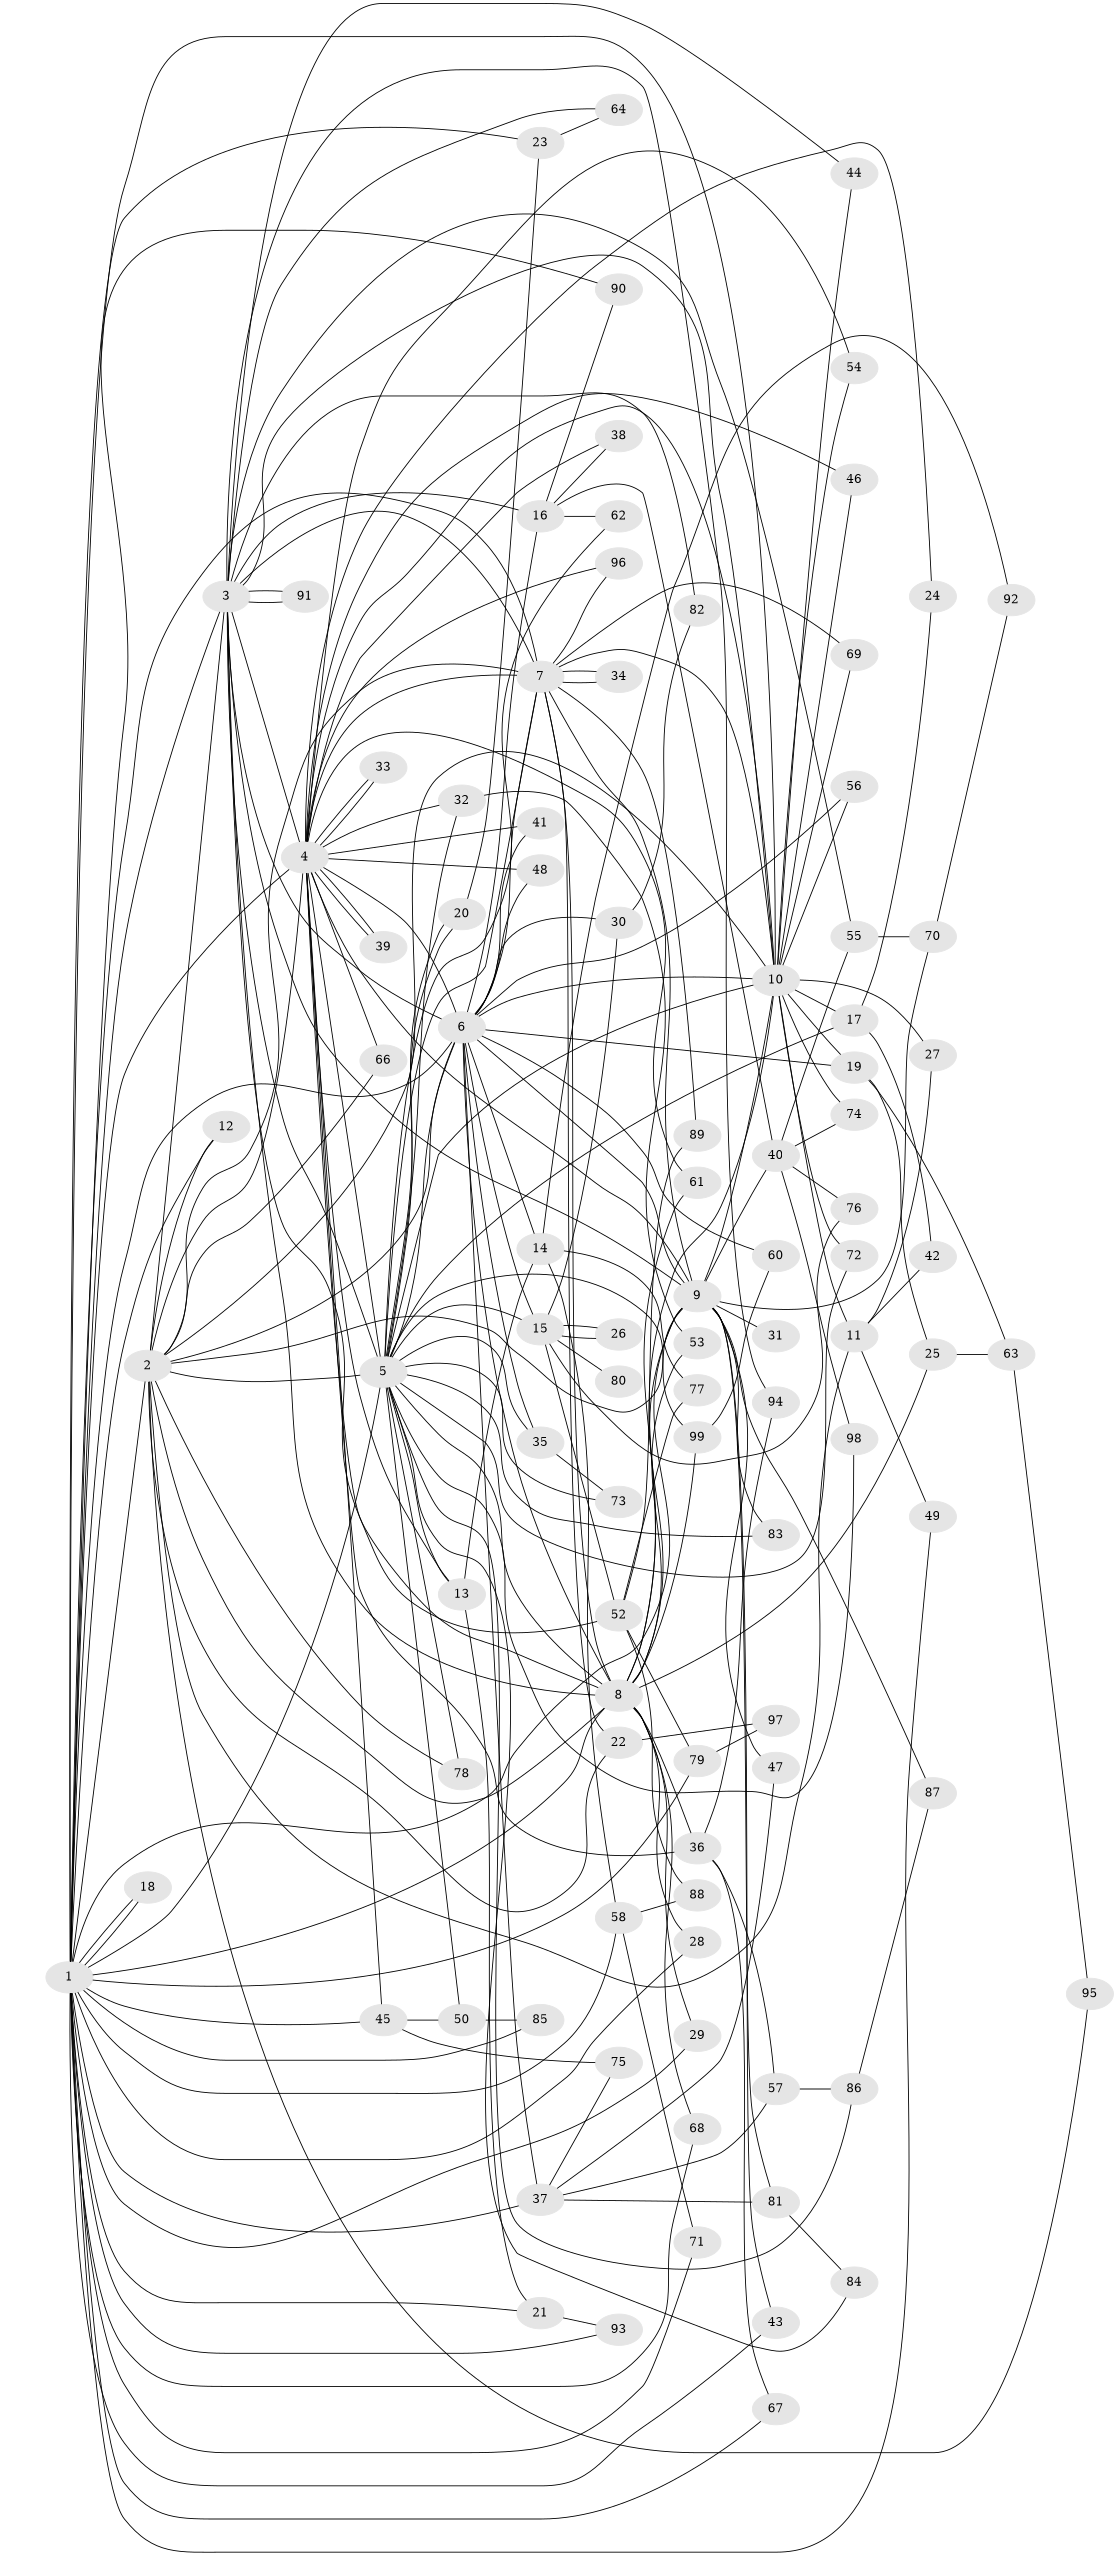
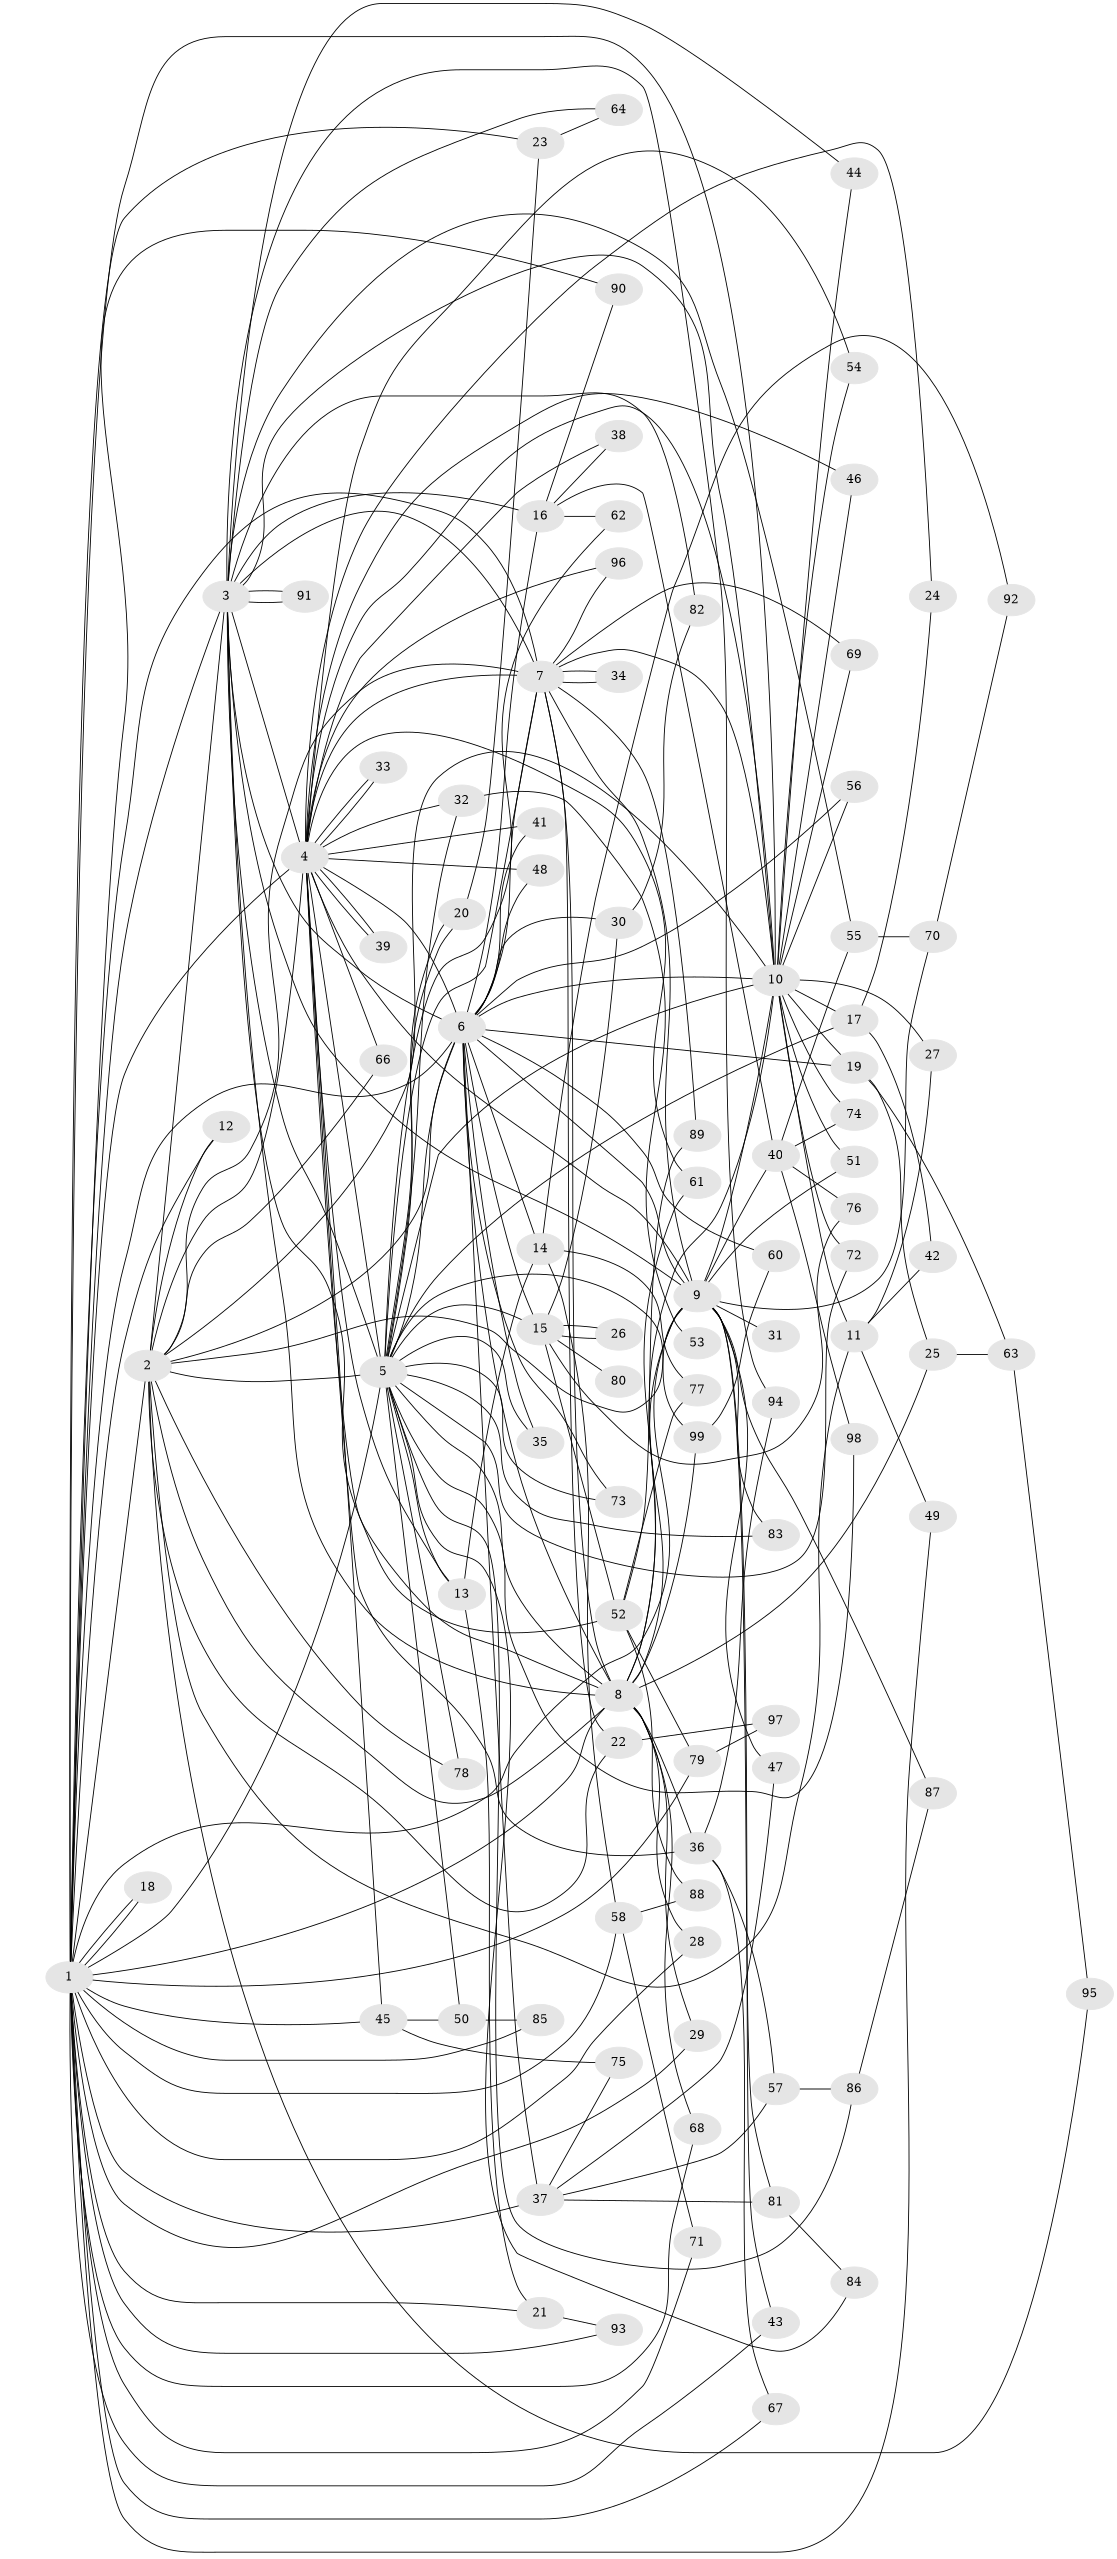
none -> (854, 1162)
(580, 1472) -> (526, 1370)
(657, 1519) -> none
